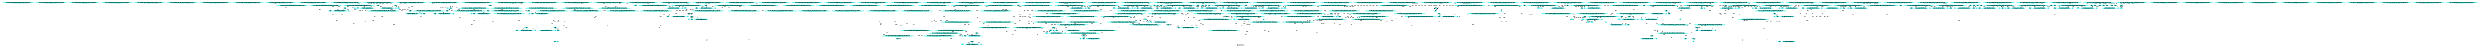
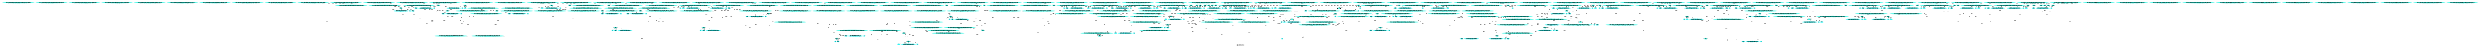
none -> (425, 8)
none -> (1894, 8)
none -> (1349, 11)
none -> (1810, 22)
